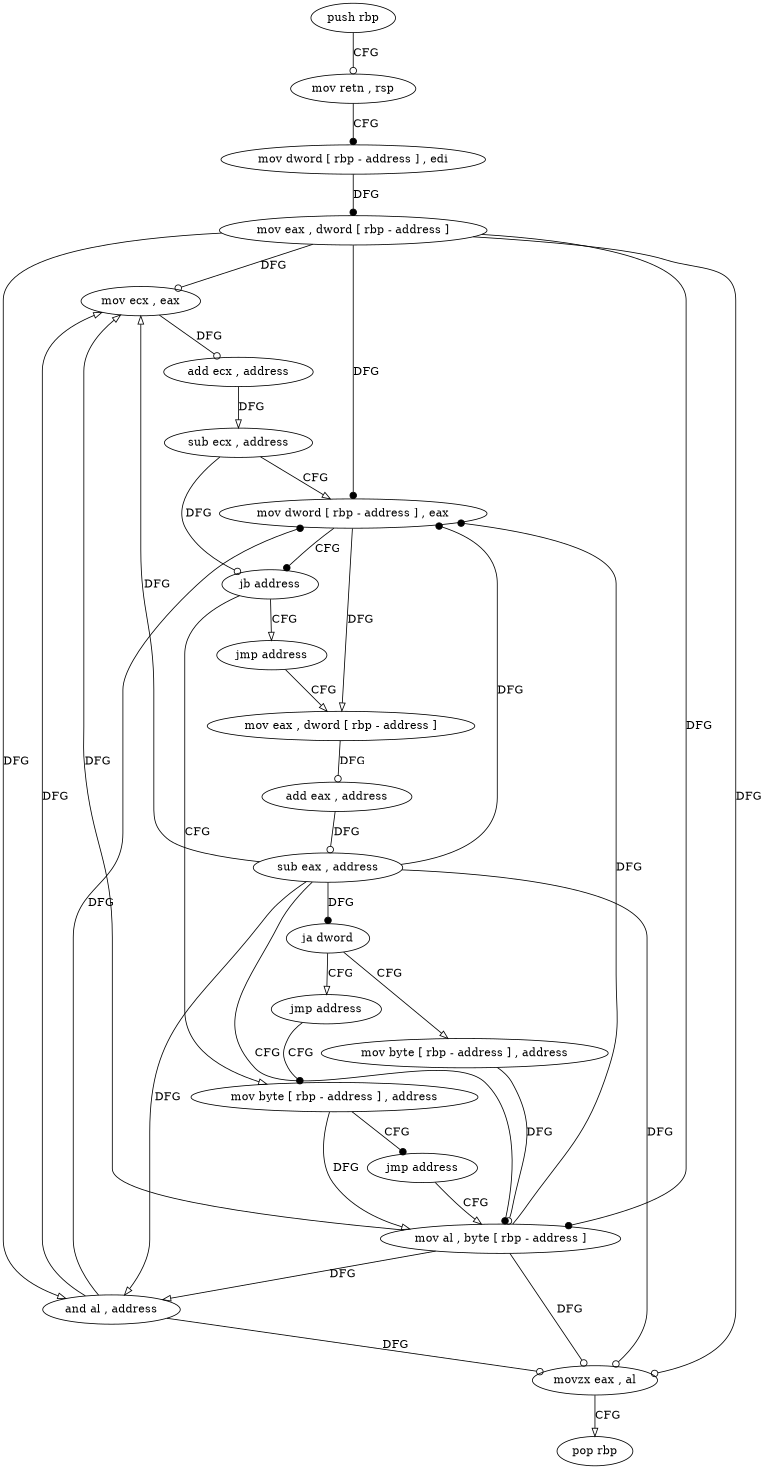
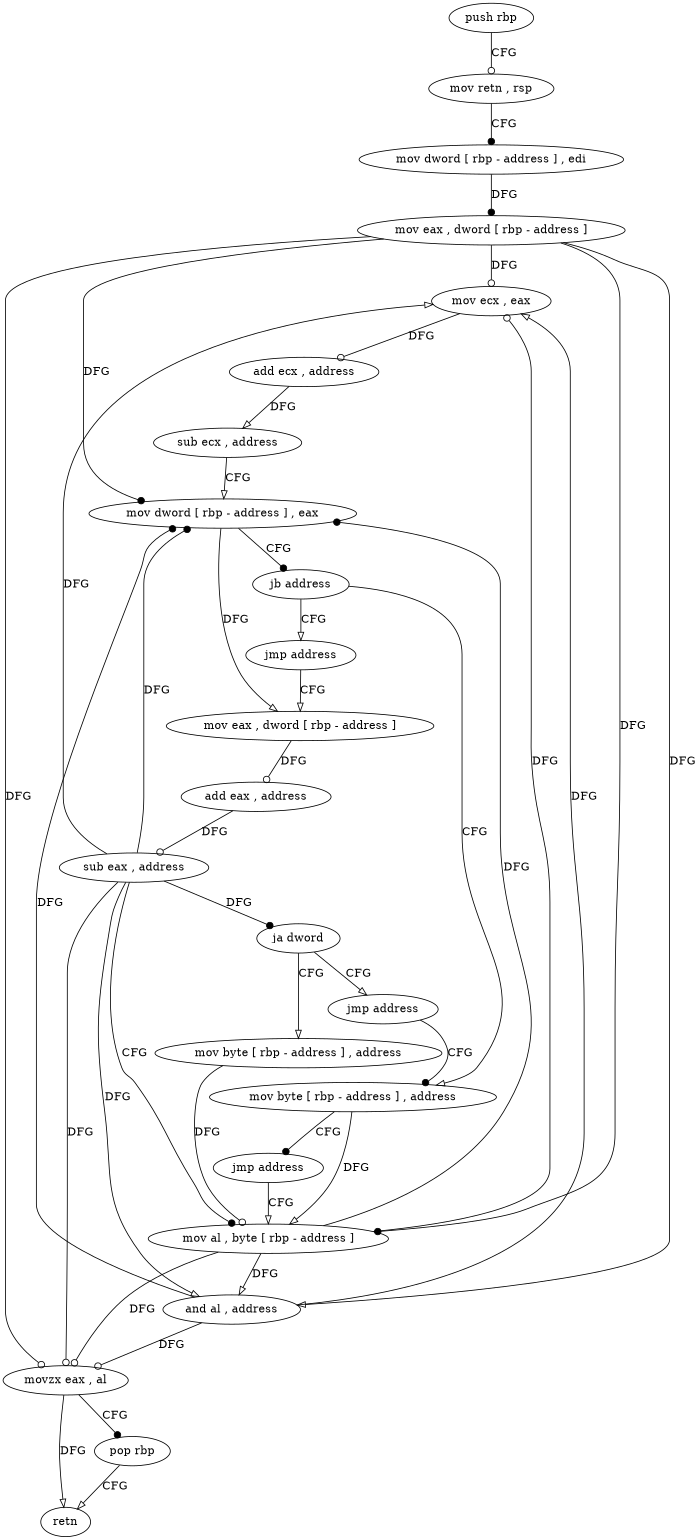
(182, 519) -> none
(109, 889) -> (544, 840)
(595, 1412) -> (97, 1414)
none -> (66, 1522)
